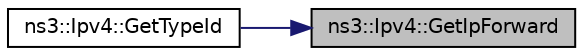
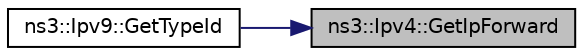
(124, 28) -> (124, 28)
